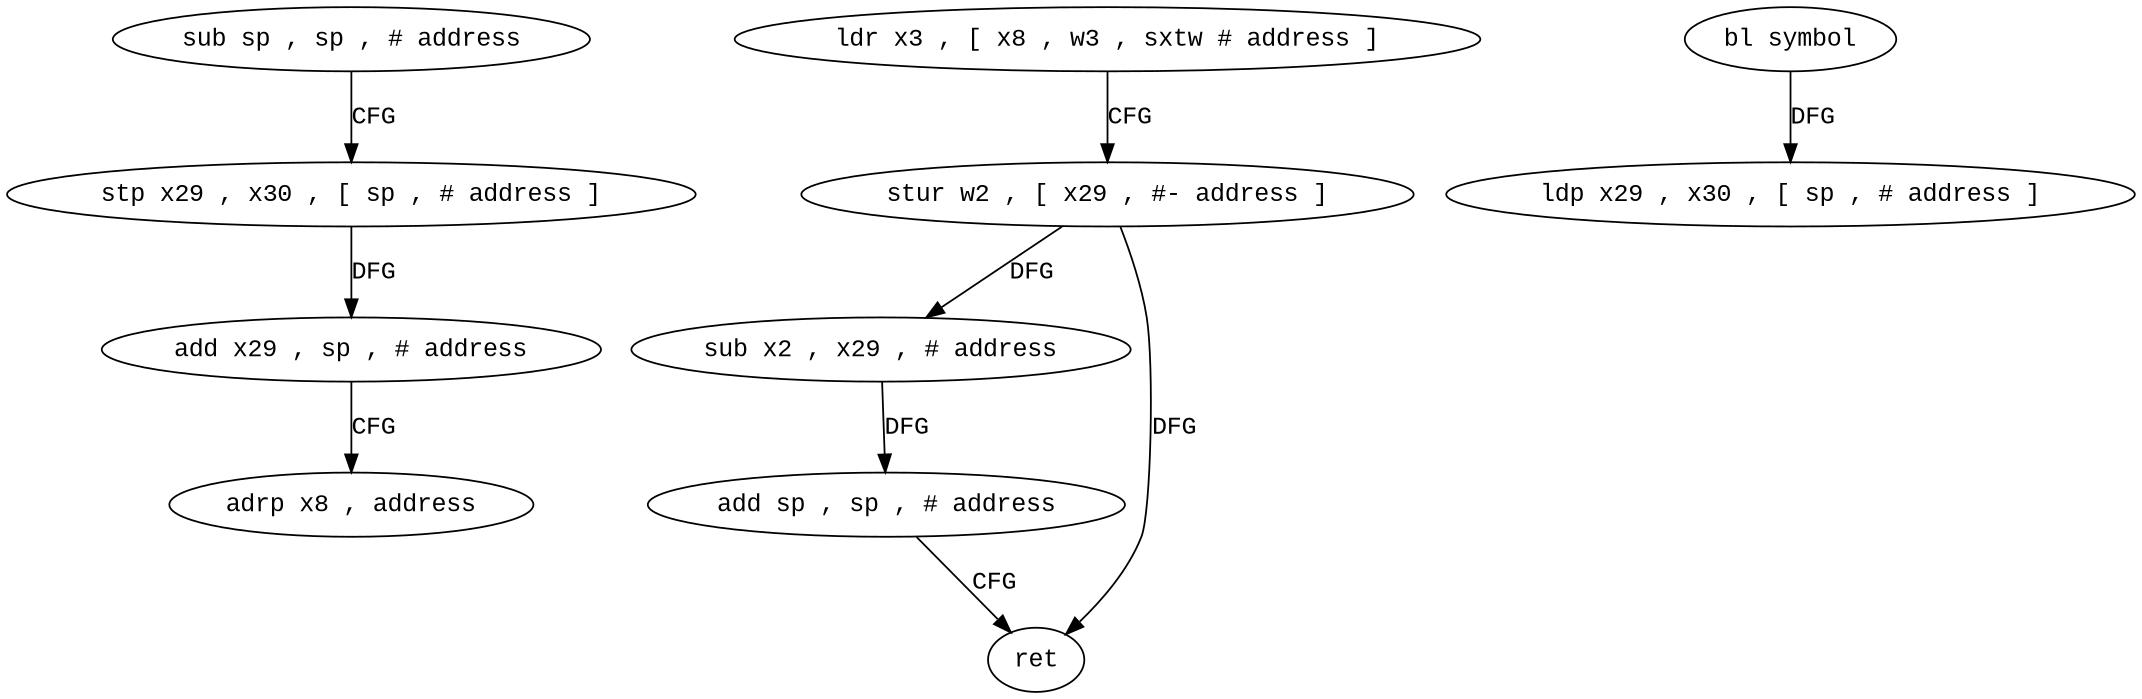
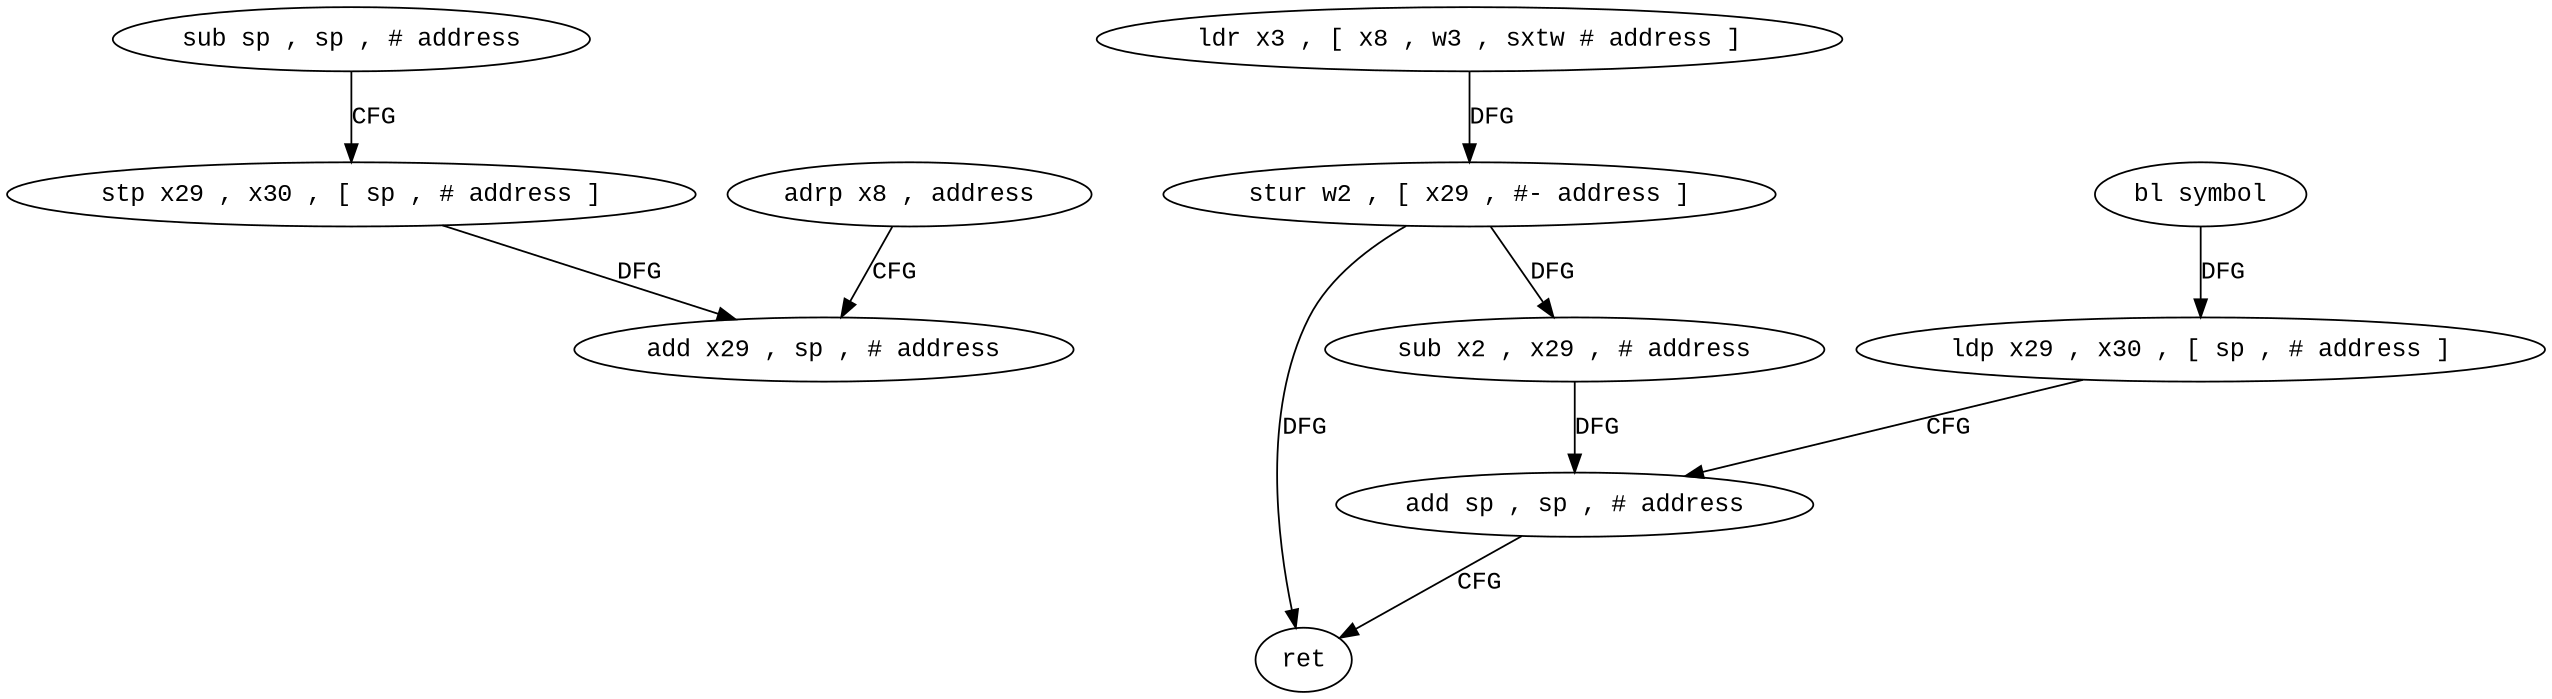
(1130, 117) -> (1492, 117)
(351, 418) -> (871, 264)
none -> (1893, 426)
